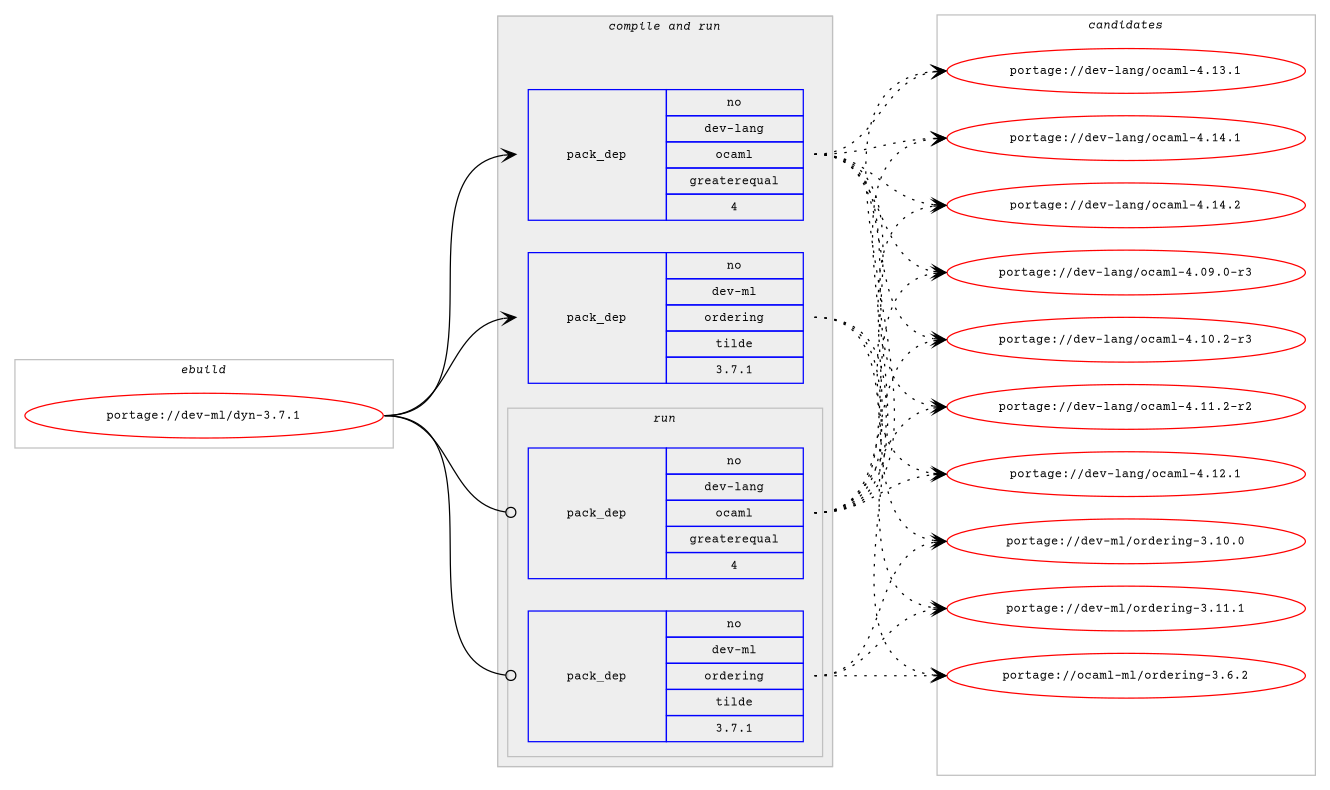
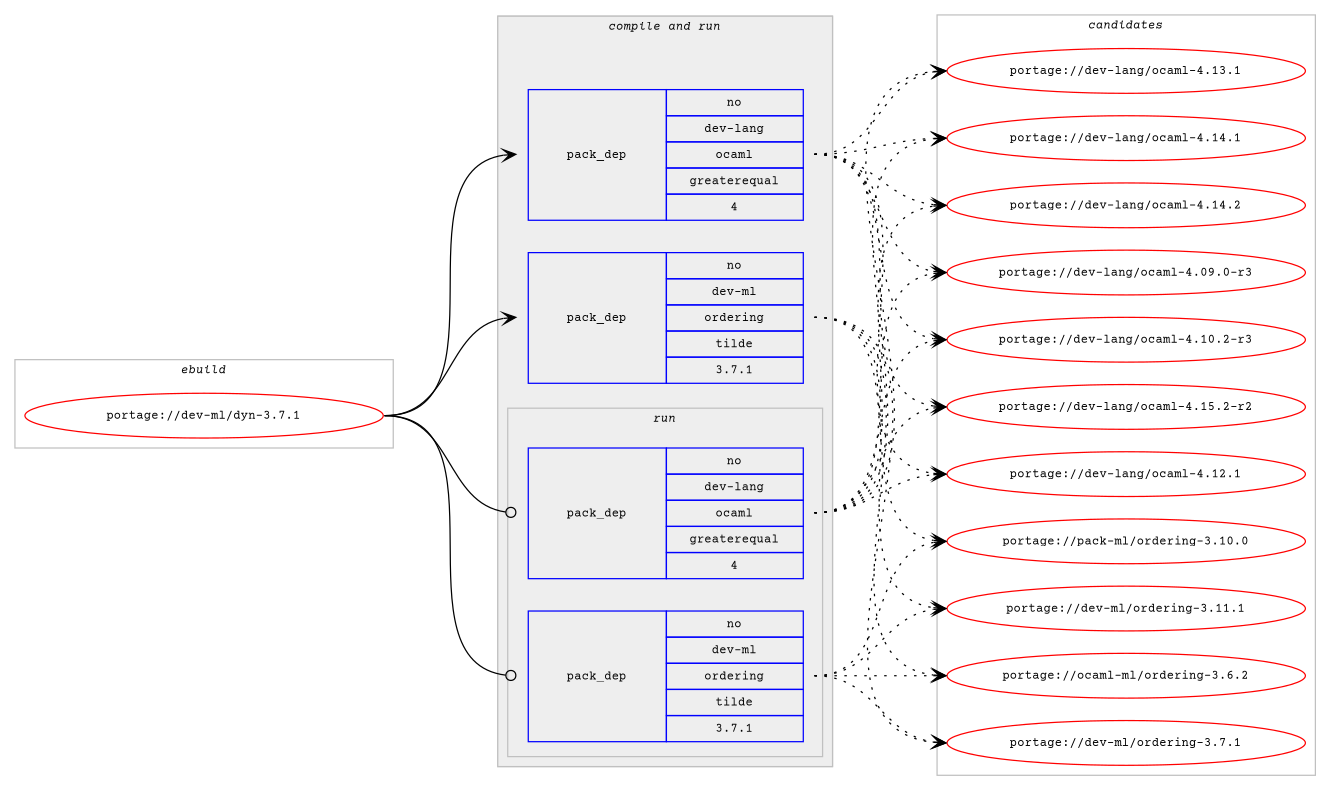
(1126, 407) -> (1126, 407)
(1126, 541) -> (1126, 541)
none -> (1126, 743)
